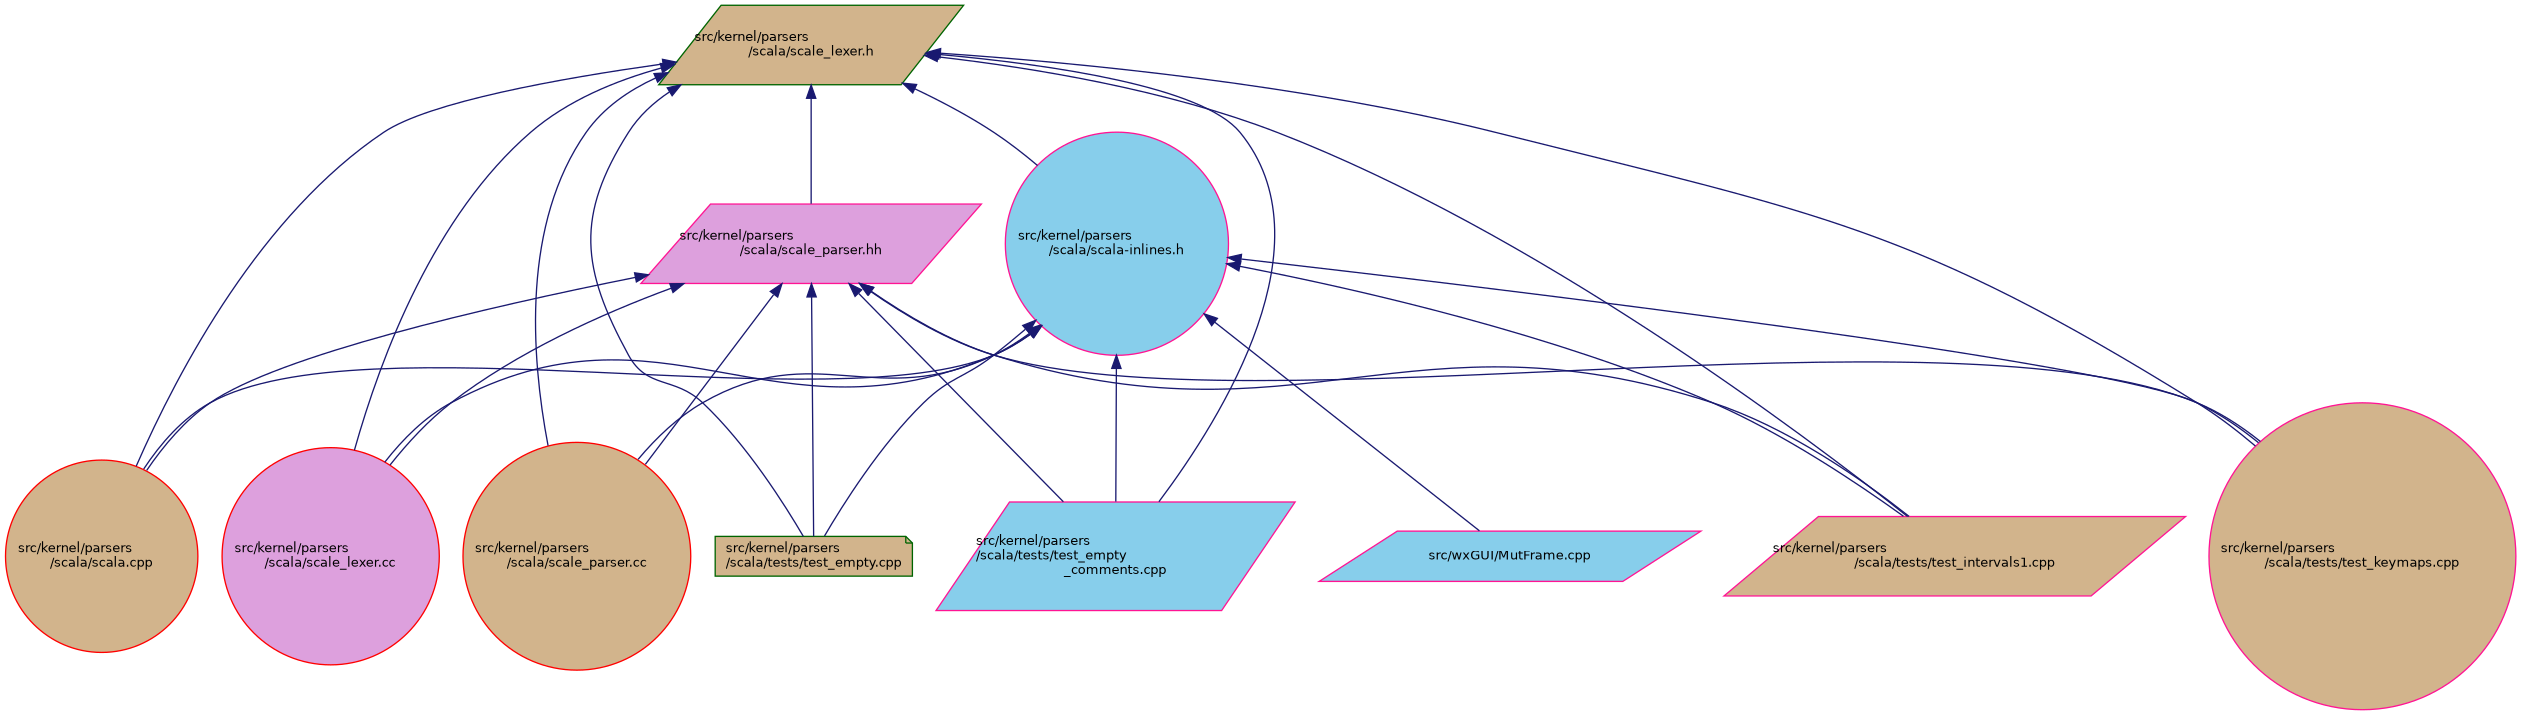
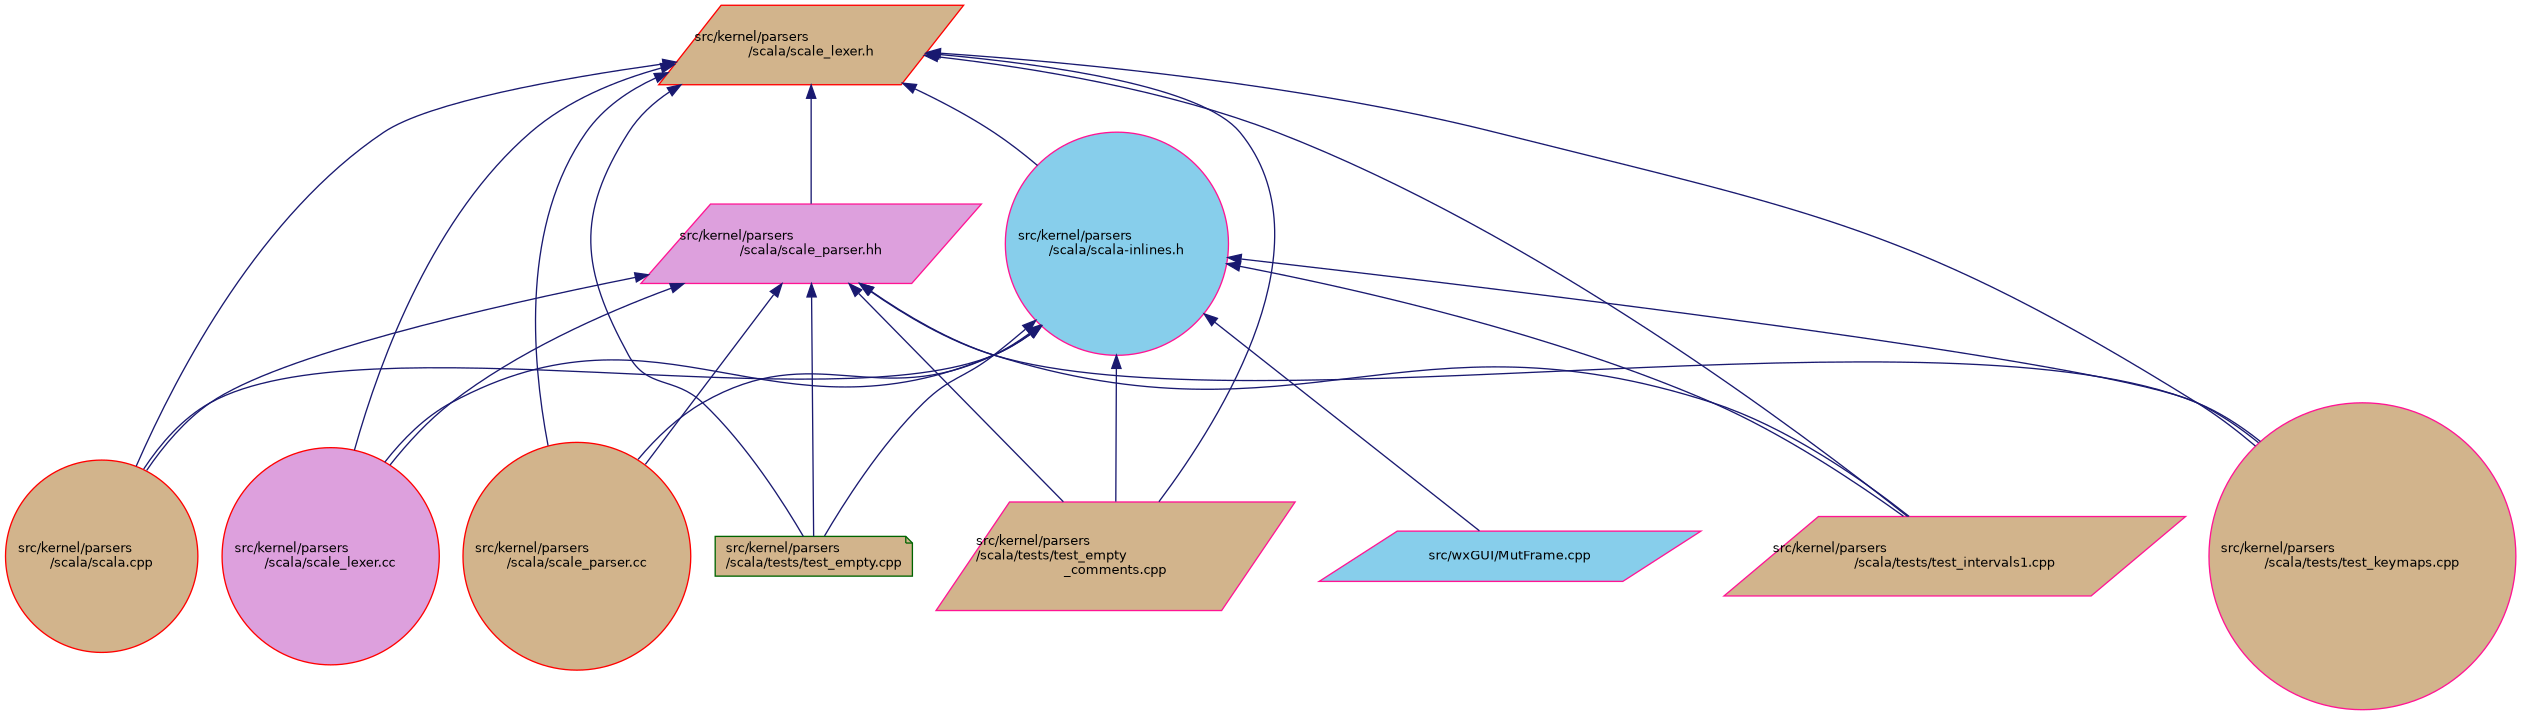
(811, 45) -> (811, 45)
(1116, 556) -> (1116, 556)
